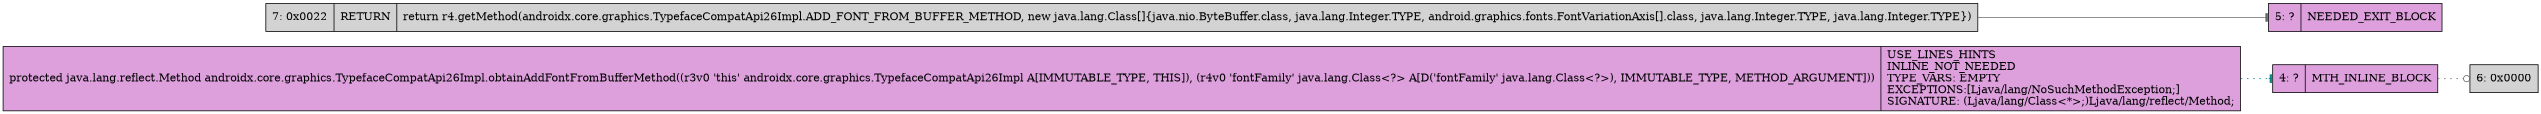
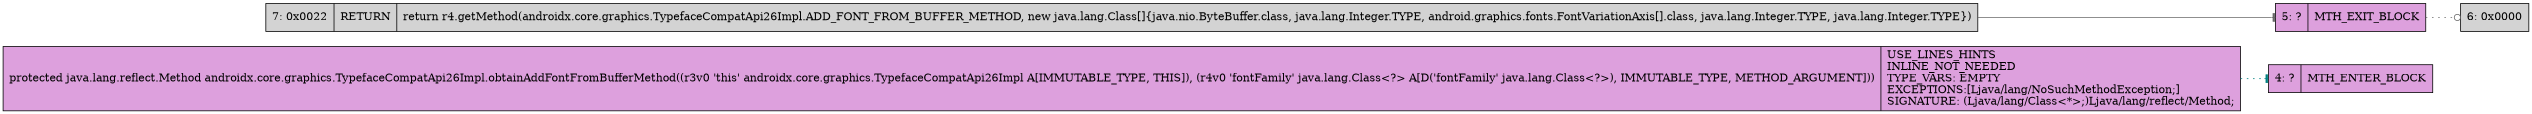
(2371, 17) -> (2367, 17)
(2371, 78) -> (2367, 78)
(2451, 79) -> (2440, 17)
